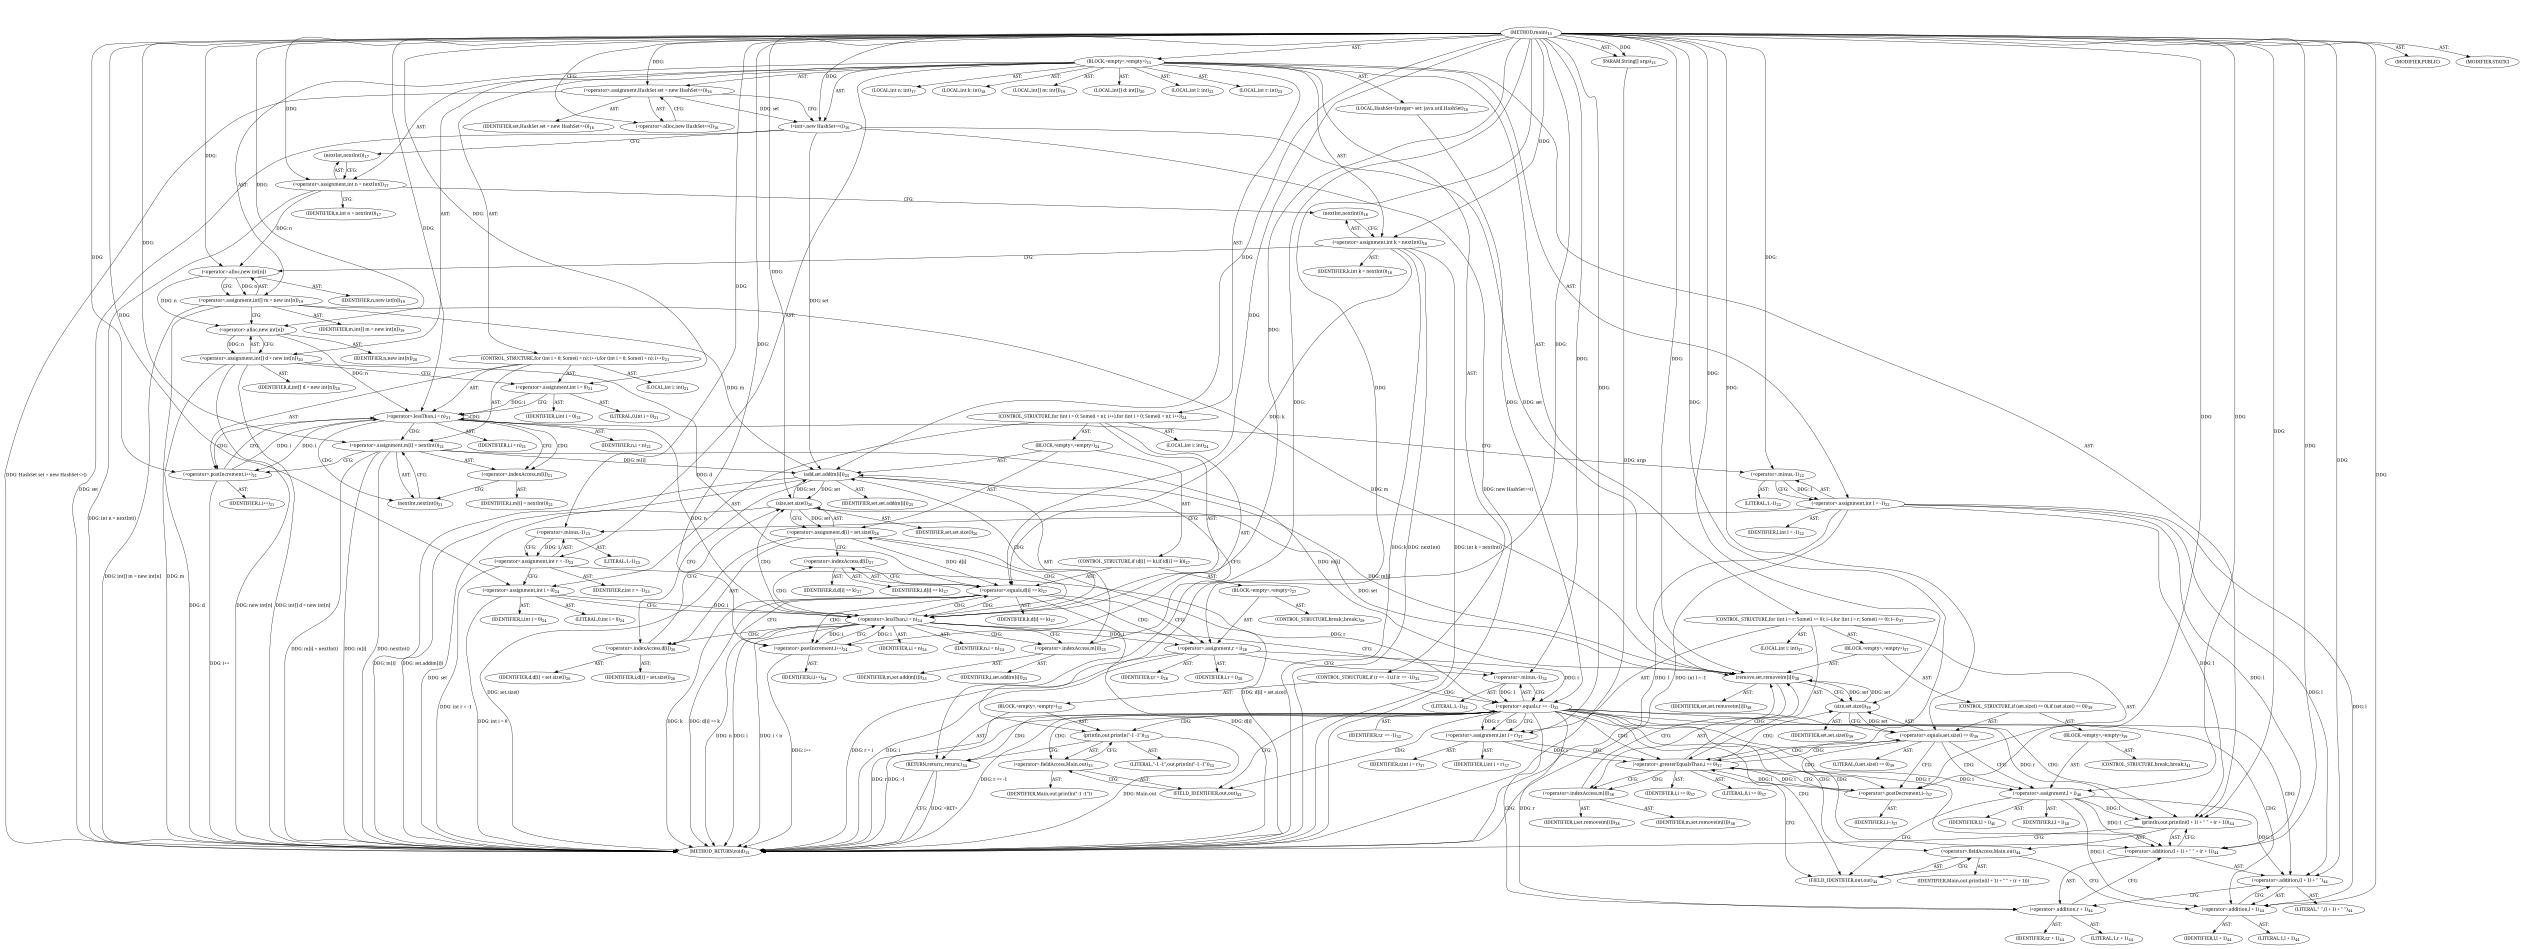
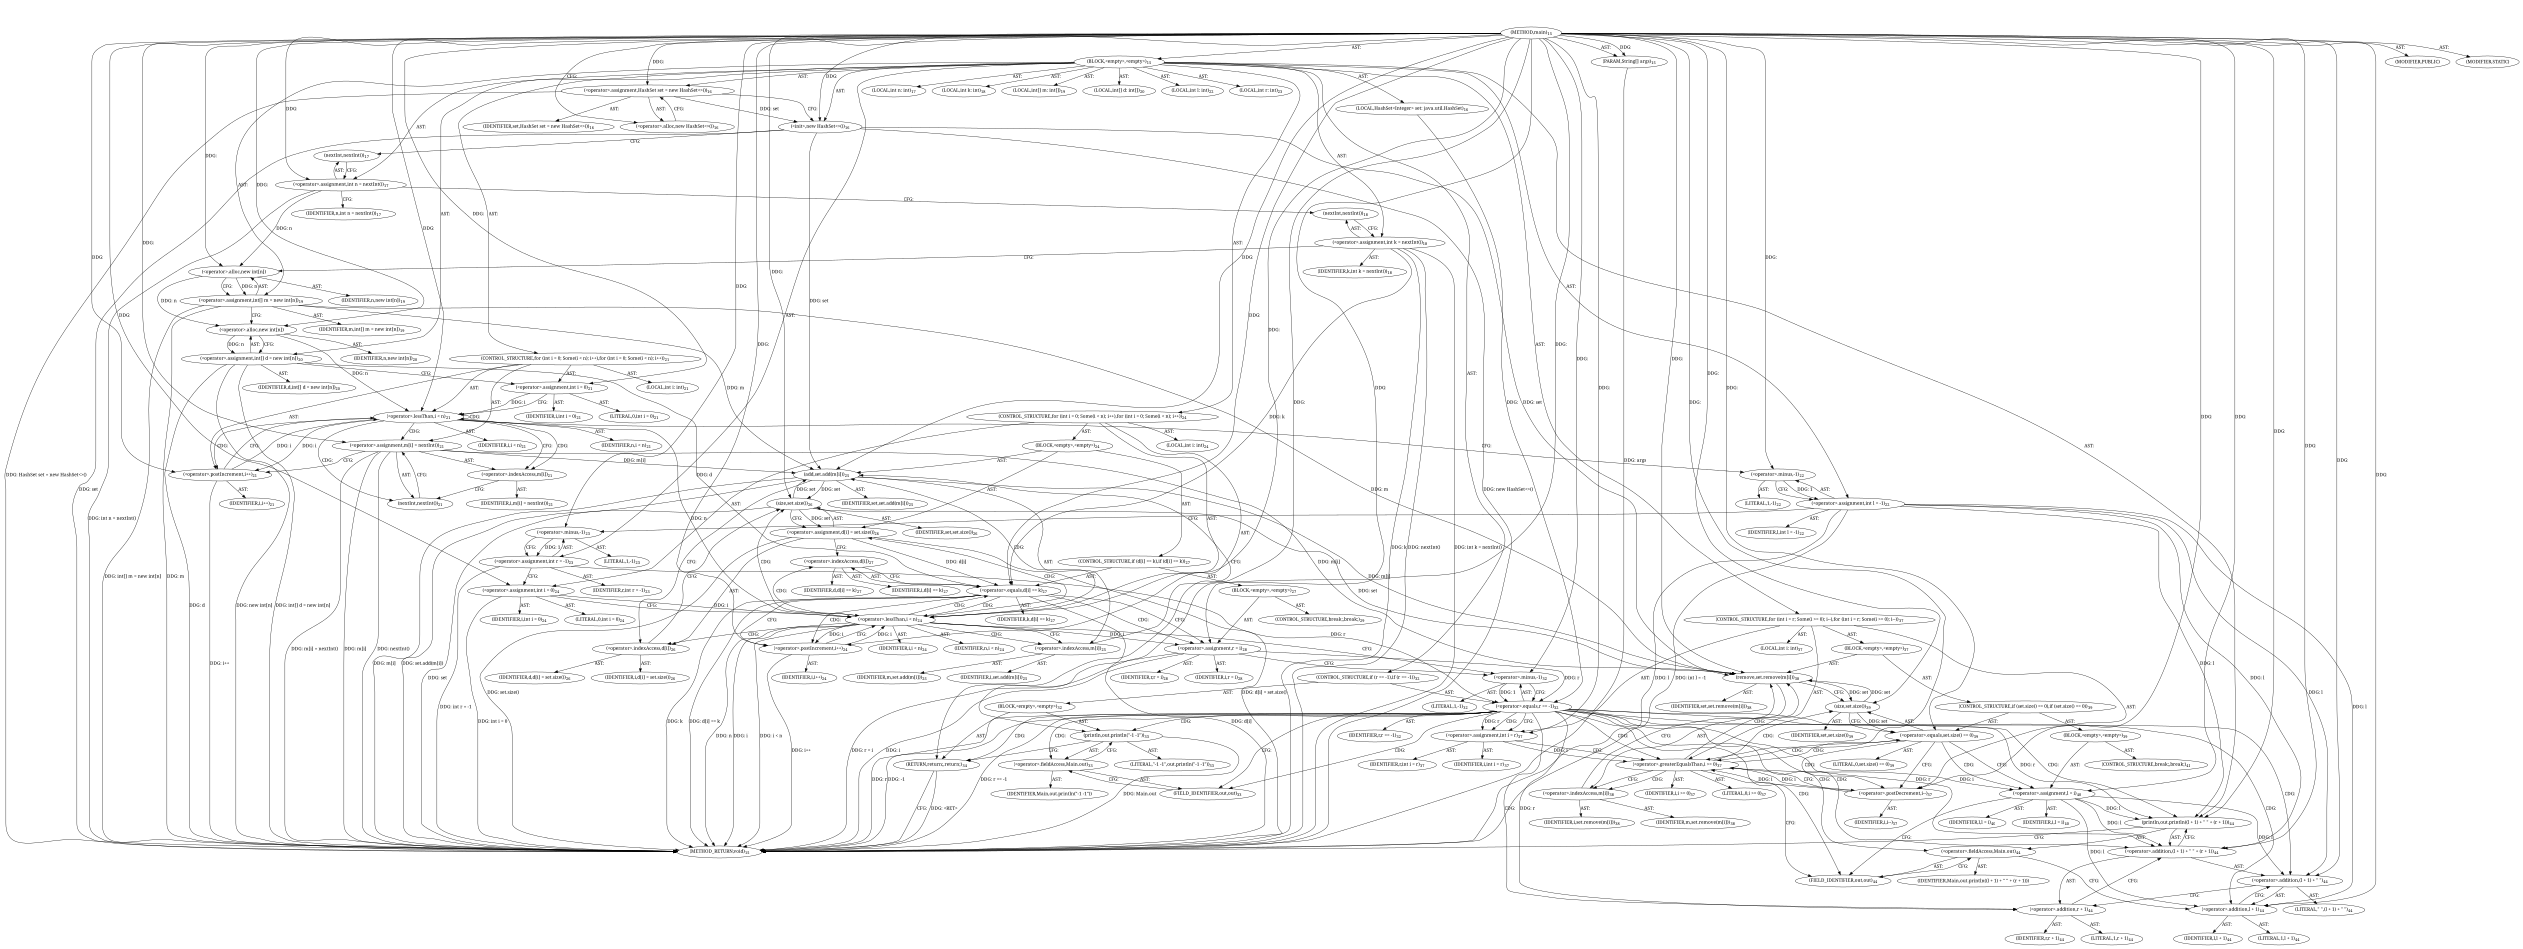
(1527, 167) -> none
(1450, 692) -> (1450, 692)
(1431, 714) -> (1440, 714)
